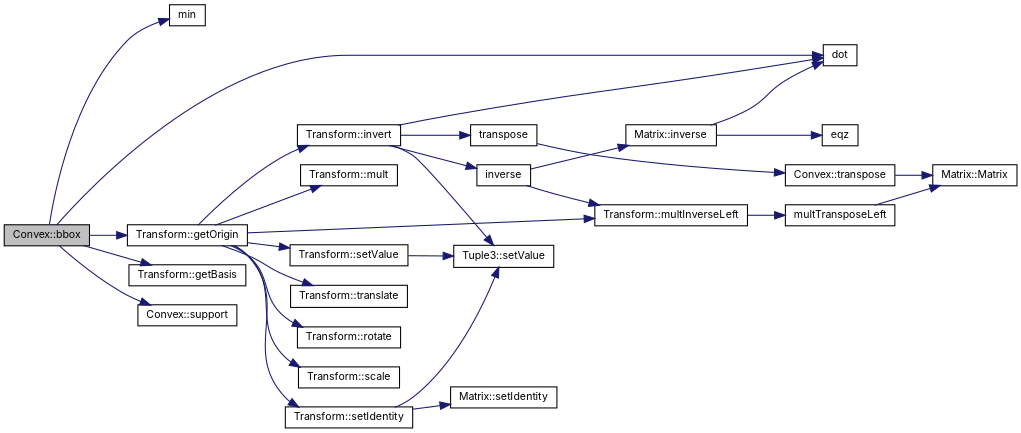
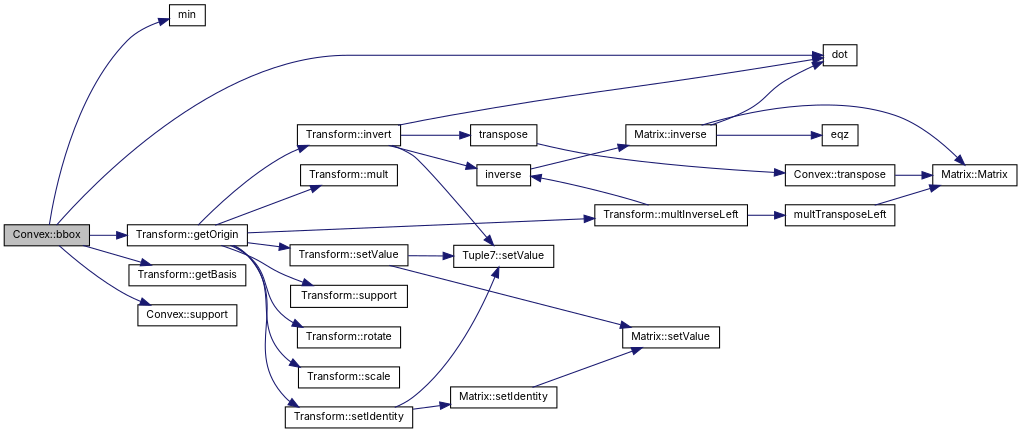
none -> (836, 105)
(557, 195) -> (595, 190)
(504, 256) -> (504, 256)
(349, 296) -> (349, 296)
none -> (671, 337)
